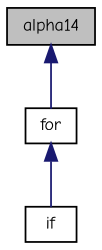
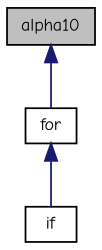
(51, 26) -> (51, 26)
